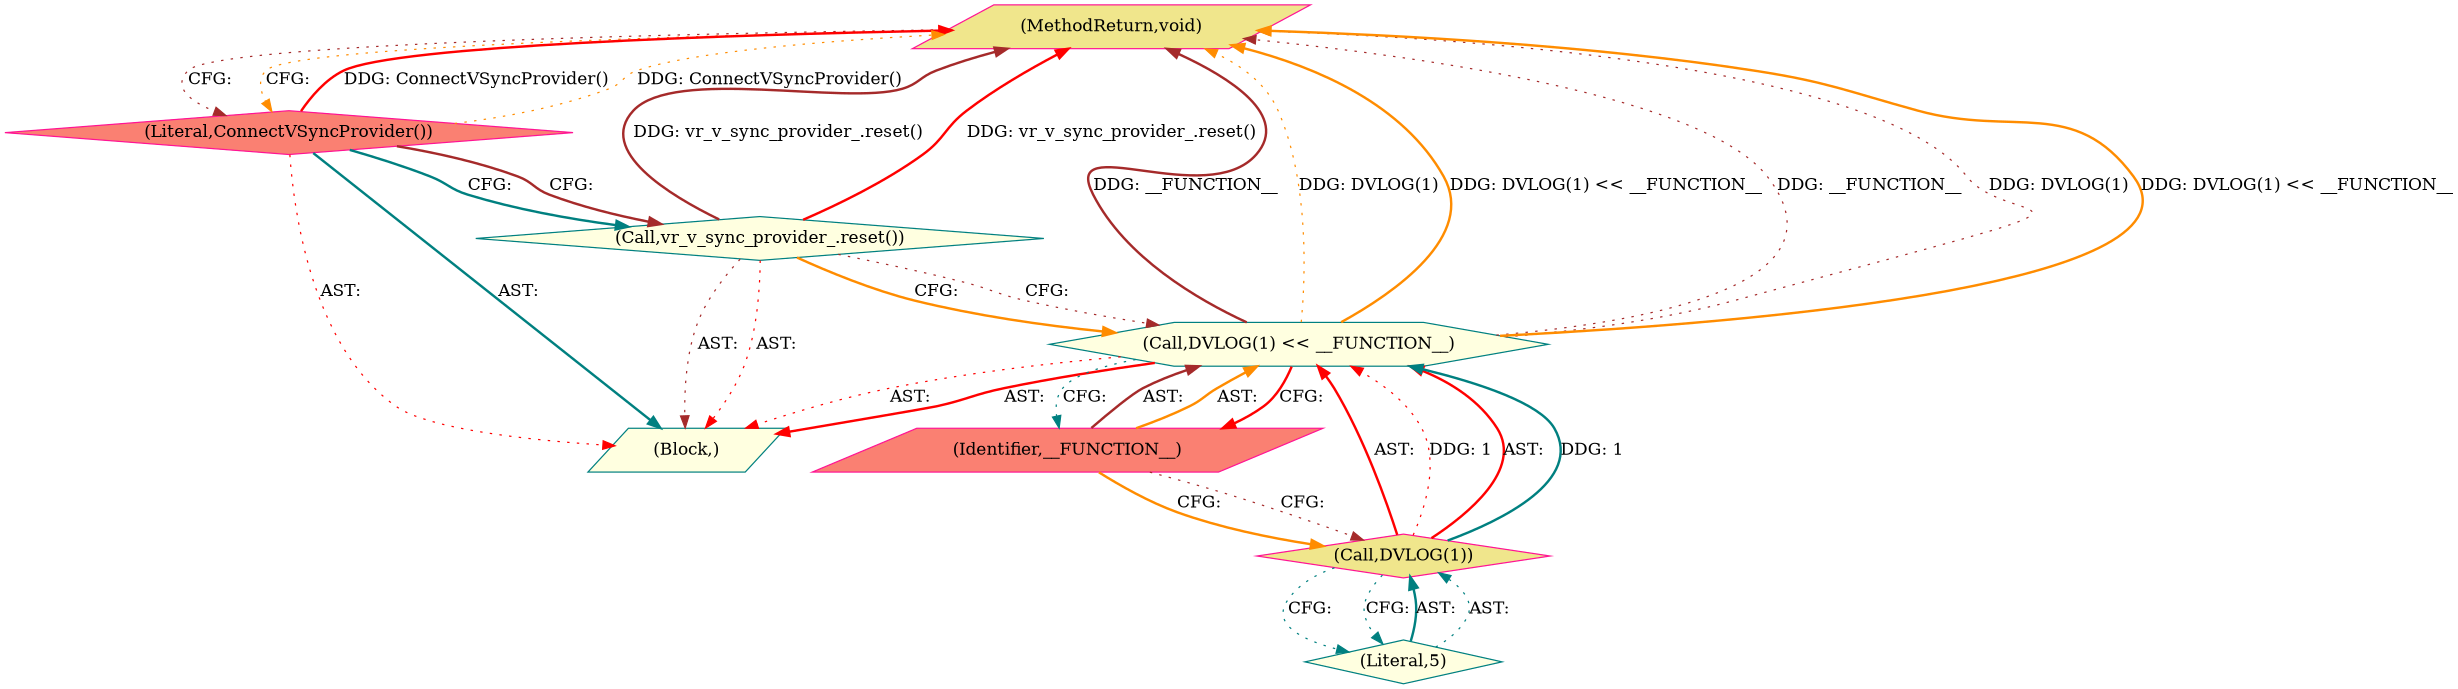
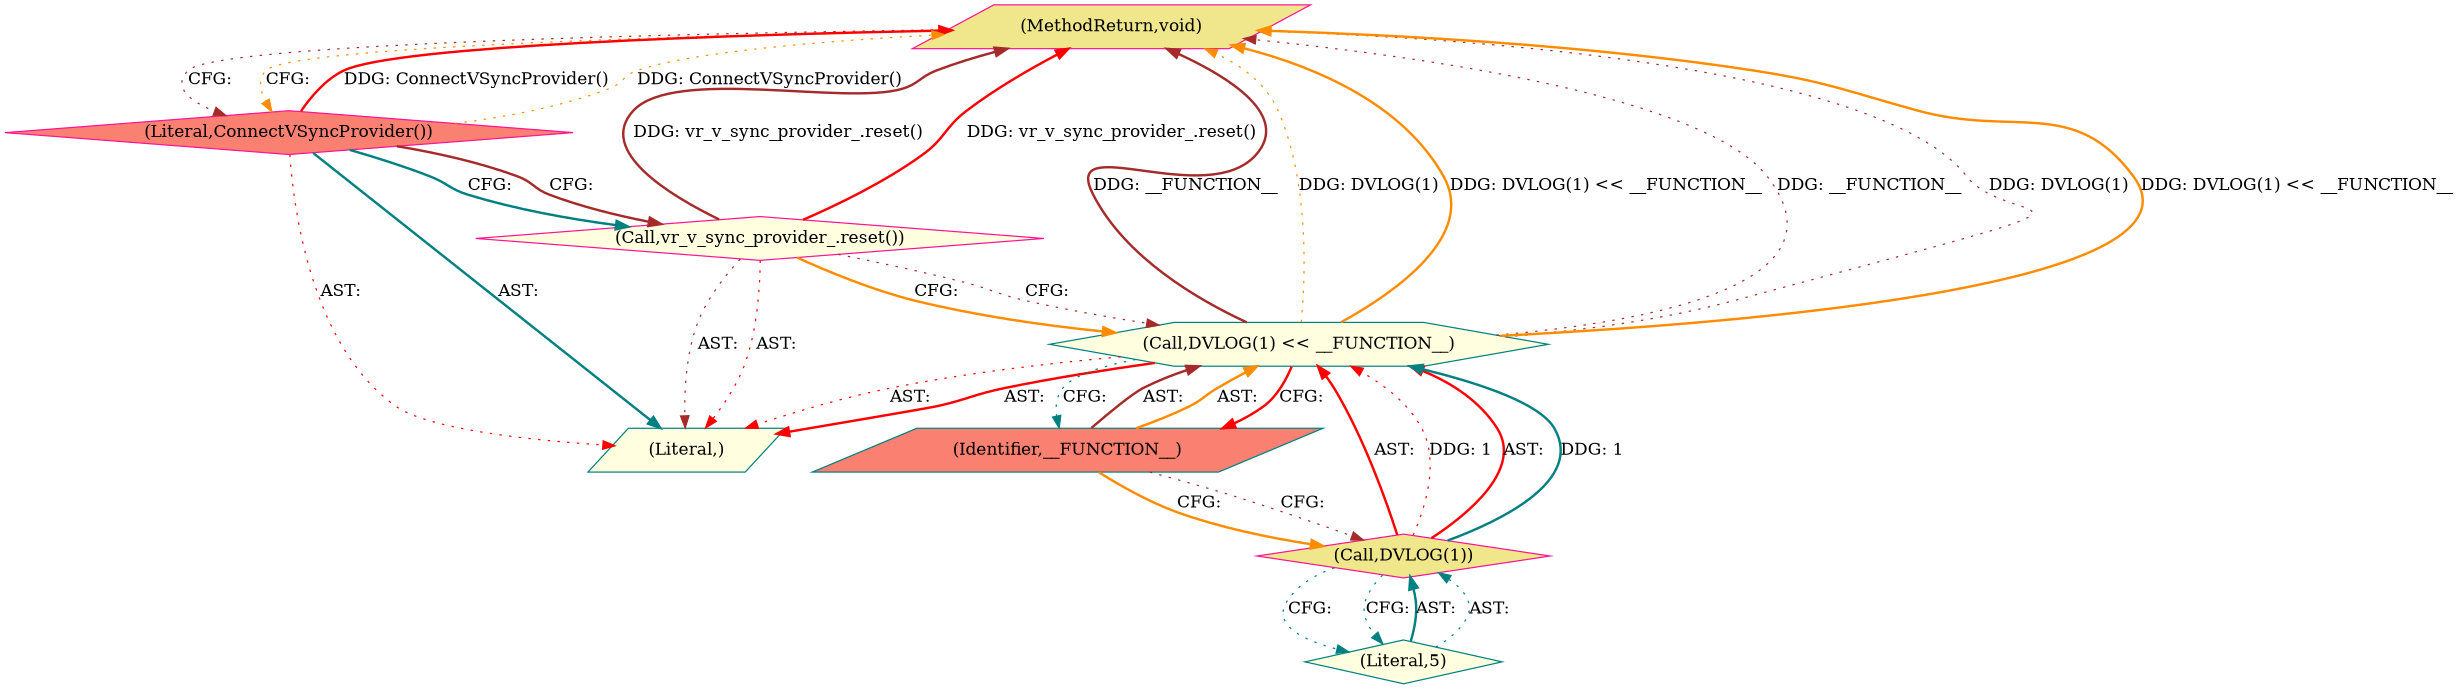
(760, 238) -> (760, 238)
(687, 450) -> (687, 450)
(1068, 450) -> (1068, 450)
